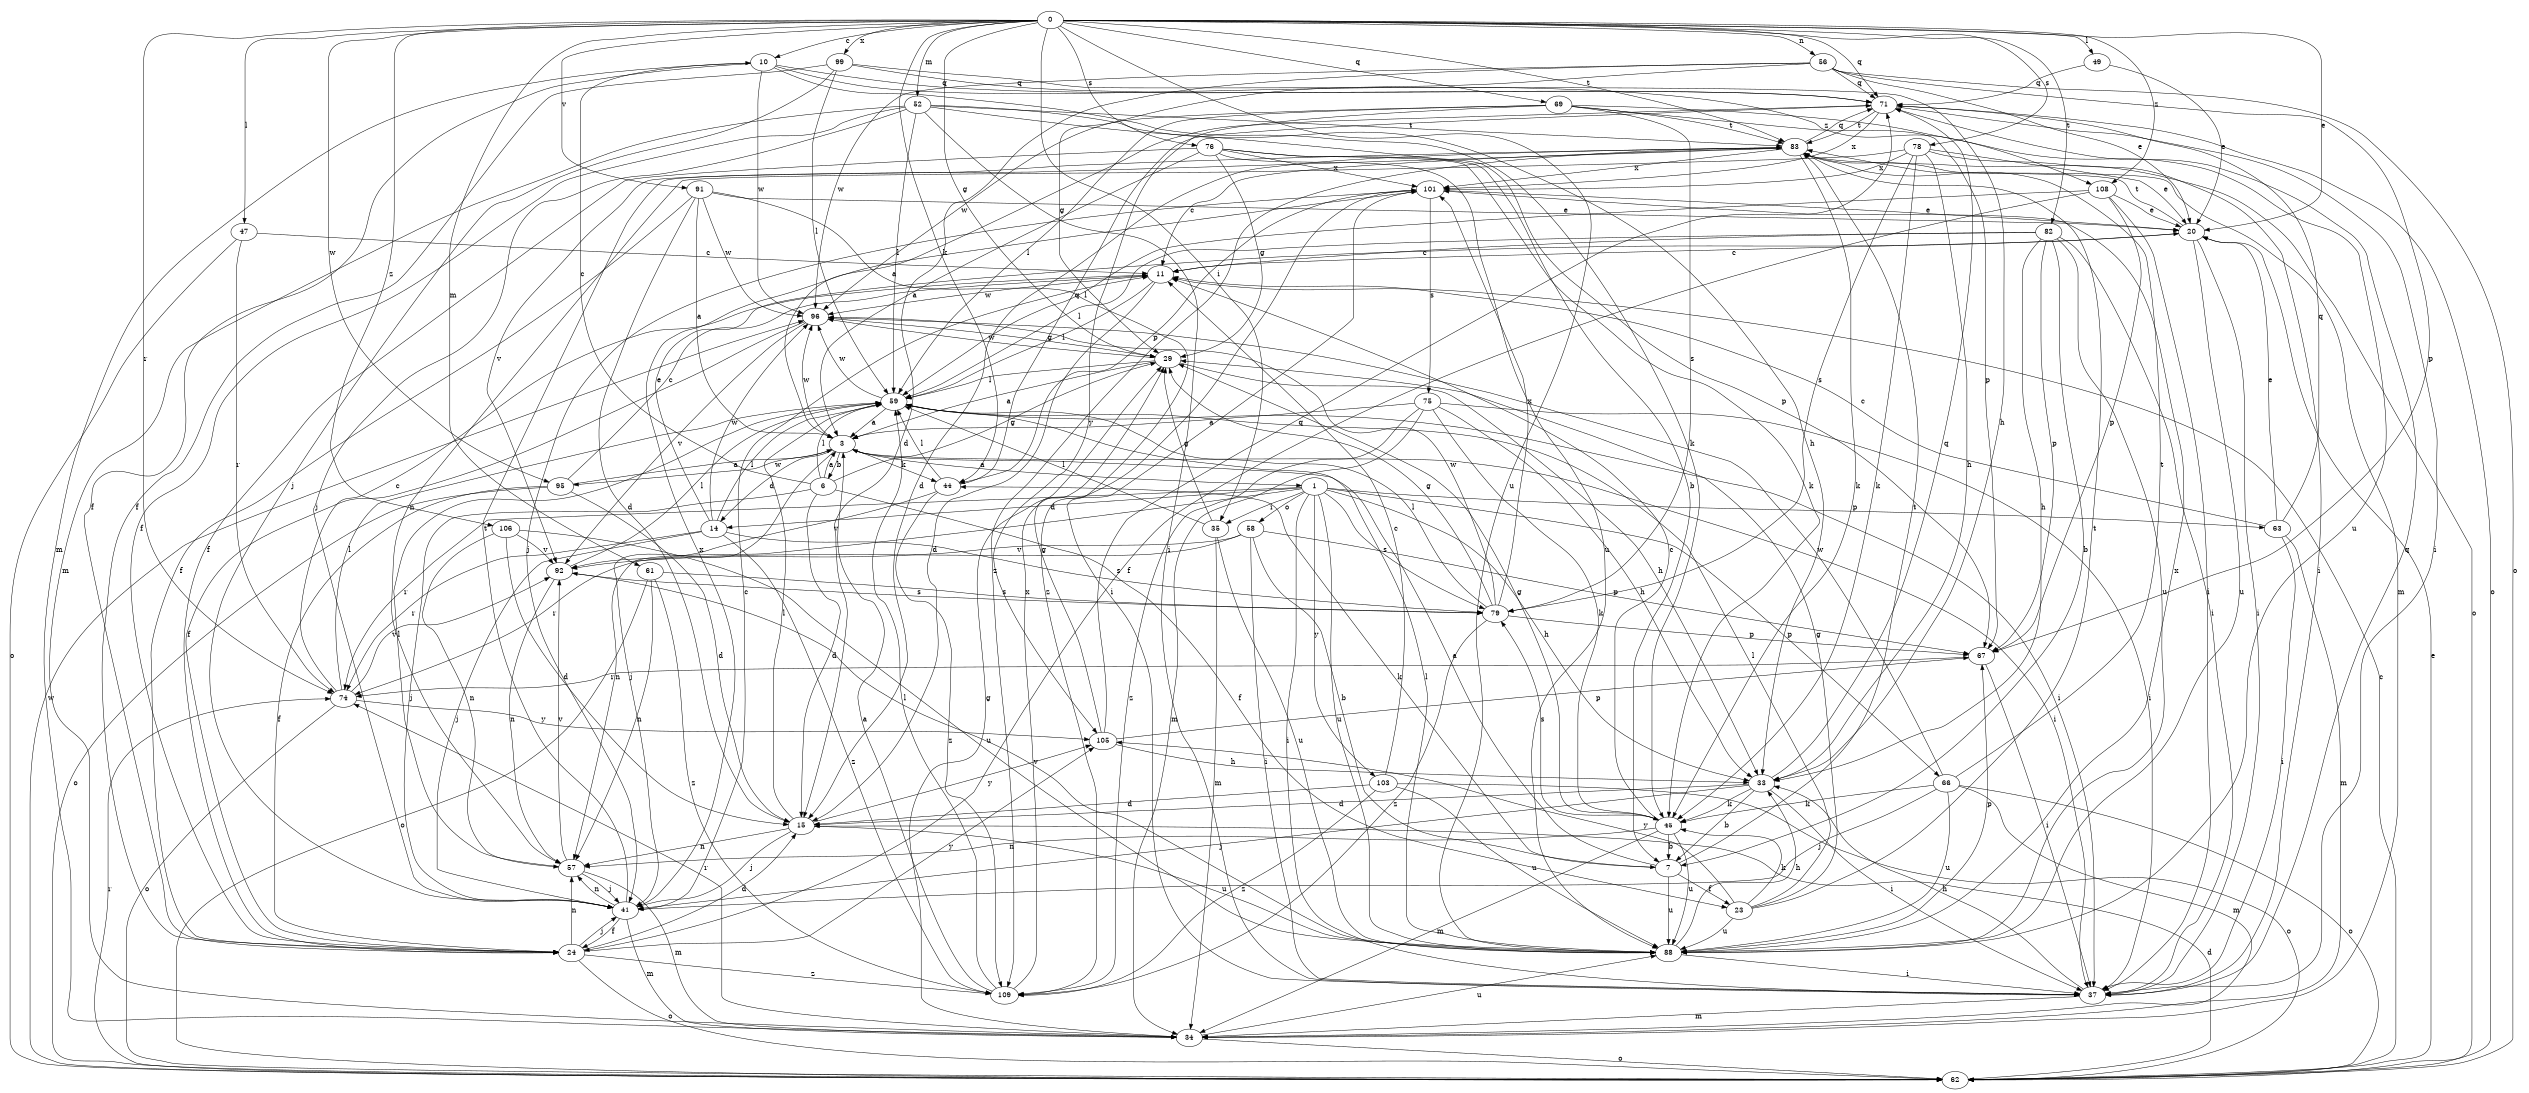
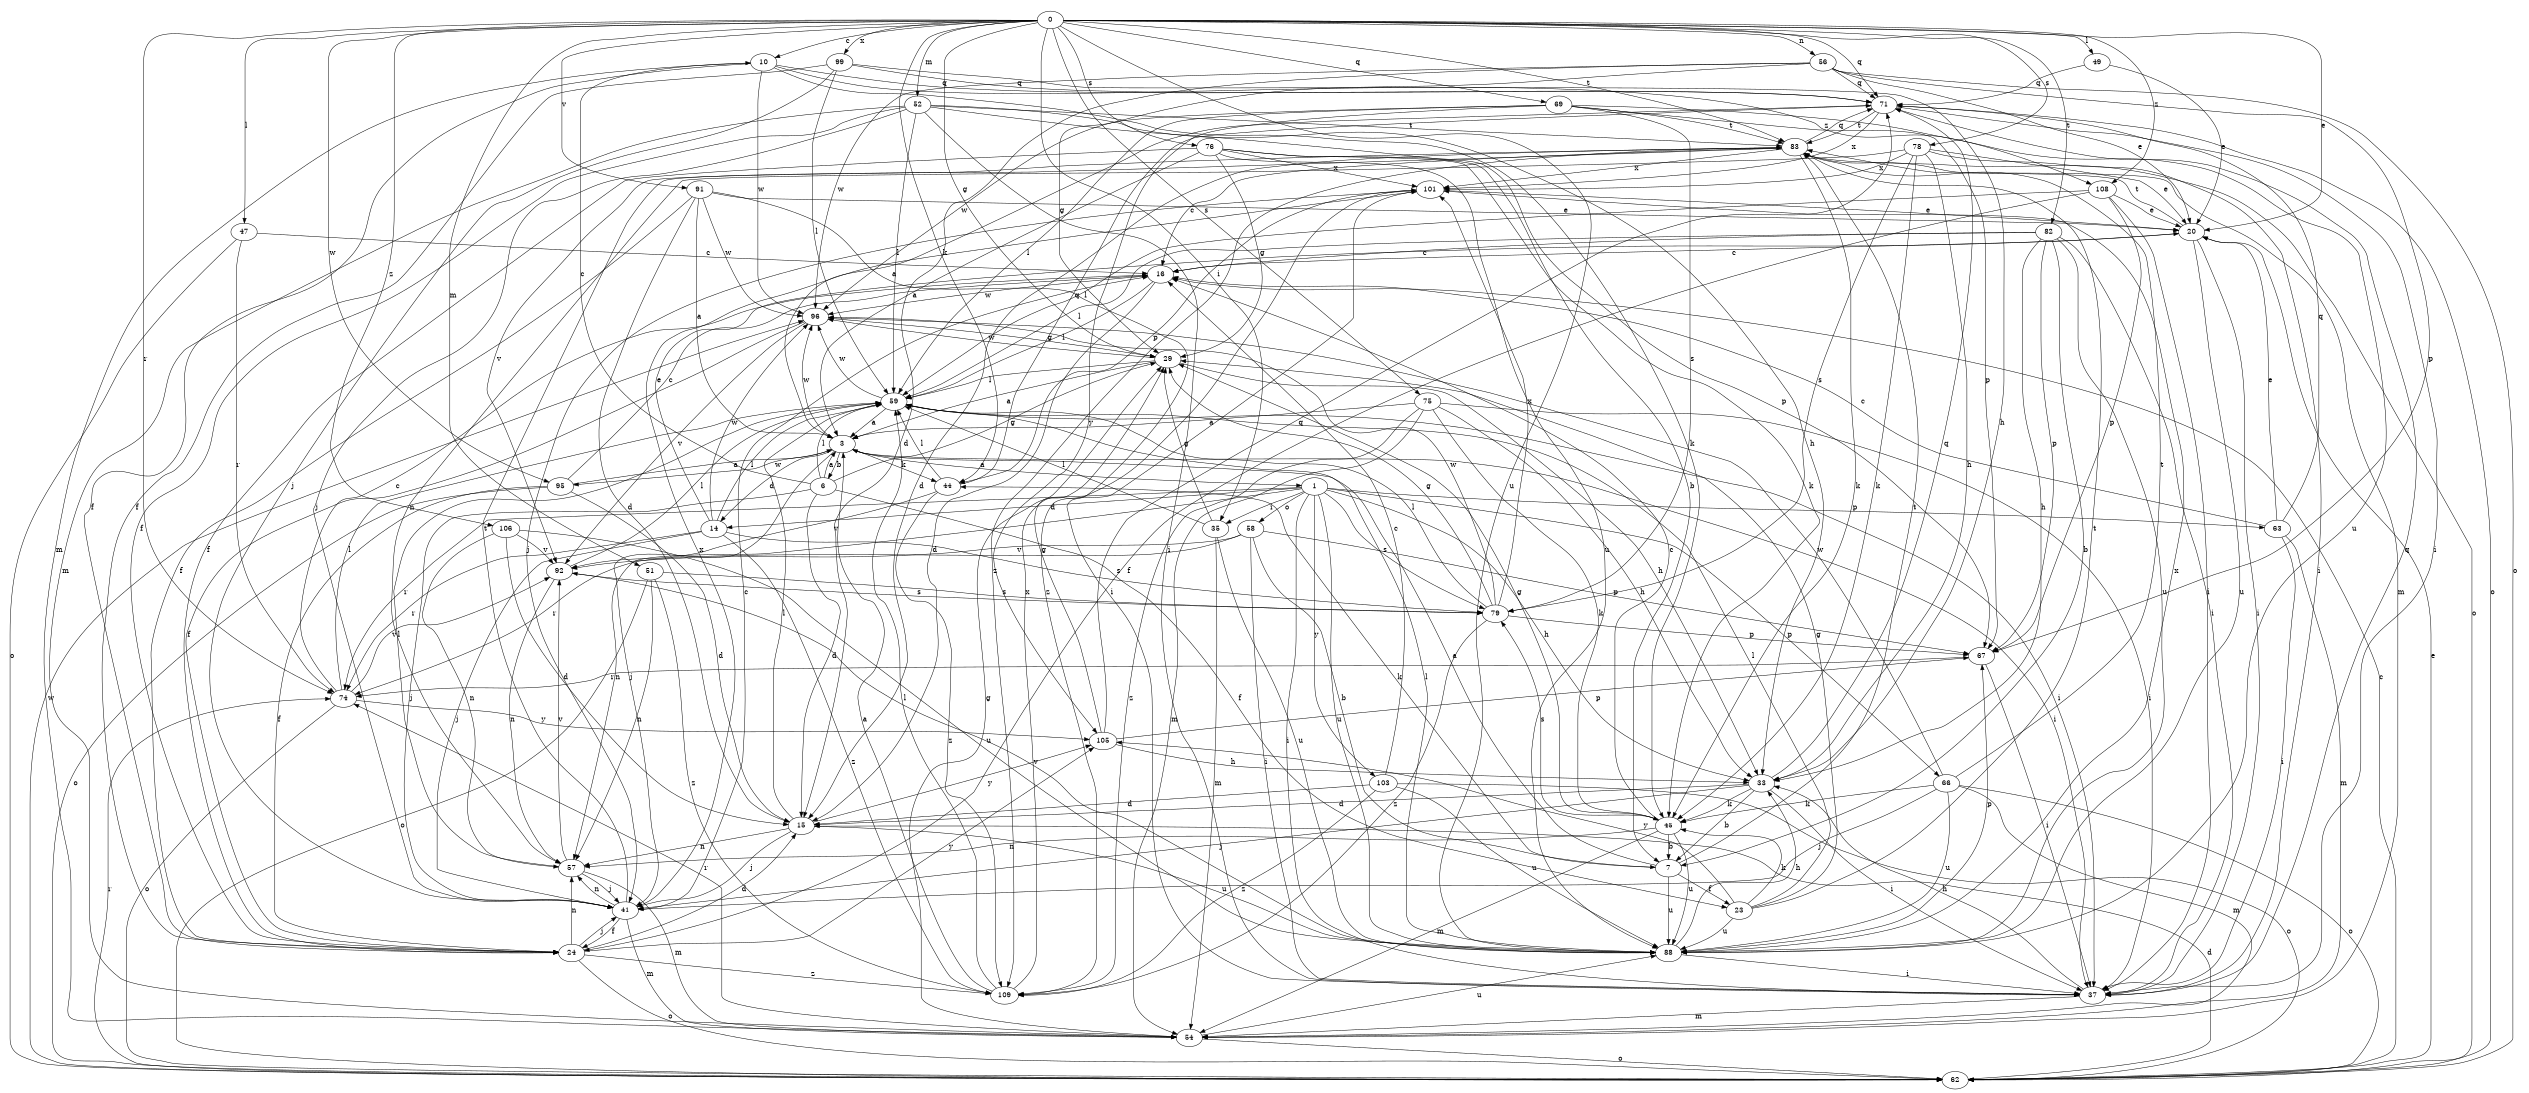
(1161, 274) -> (1161, 274)
(1430, 298) -> (1216, 224)
(650, 571) -> (650, 571)
(1189, 1038) -> (1189, 1038)
